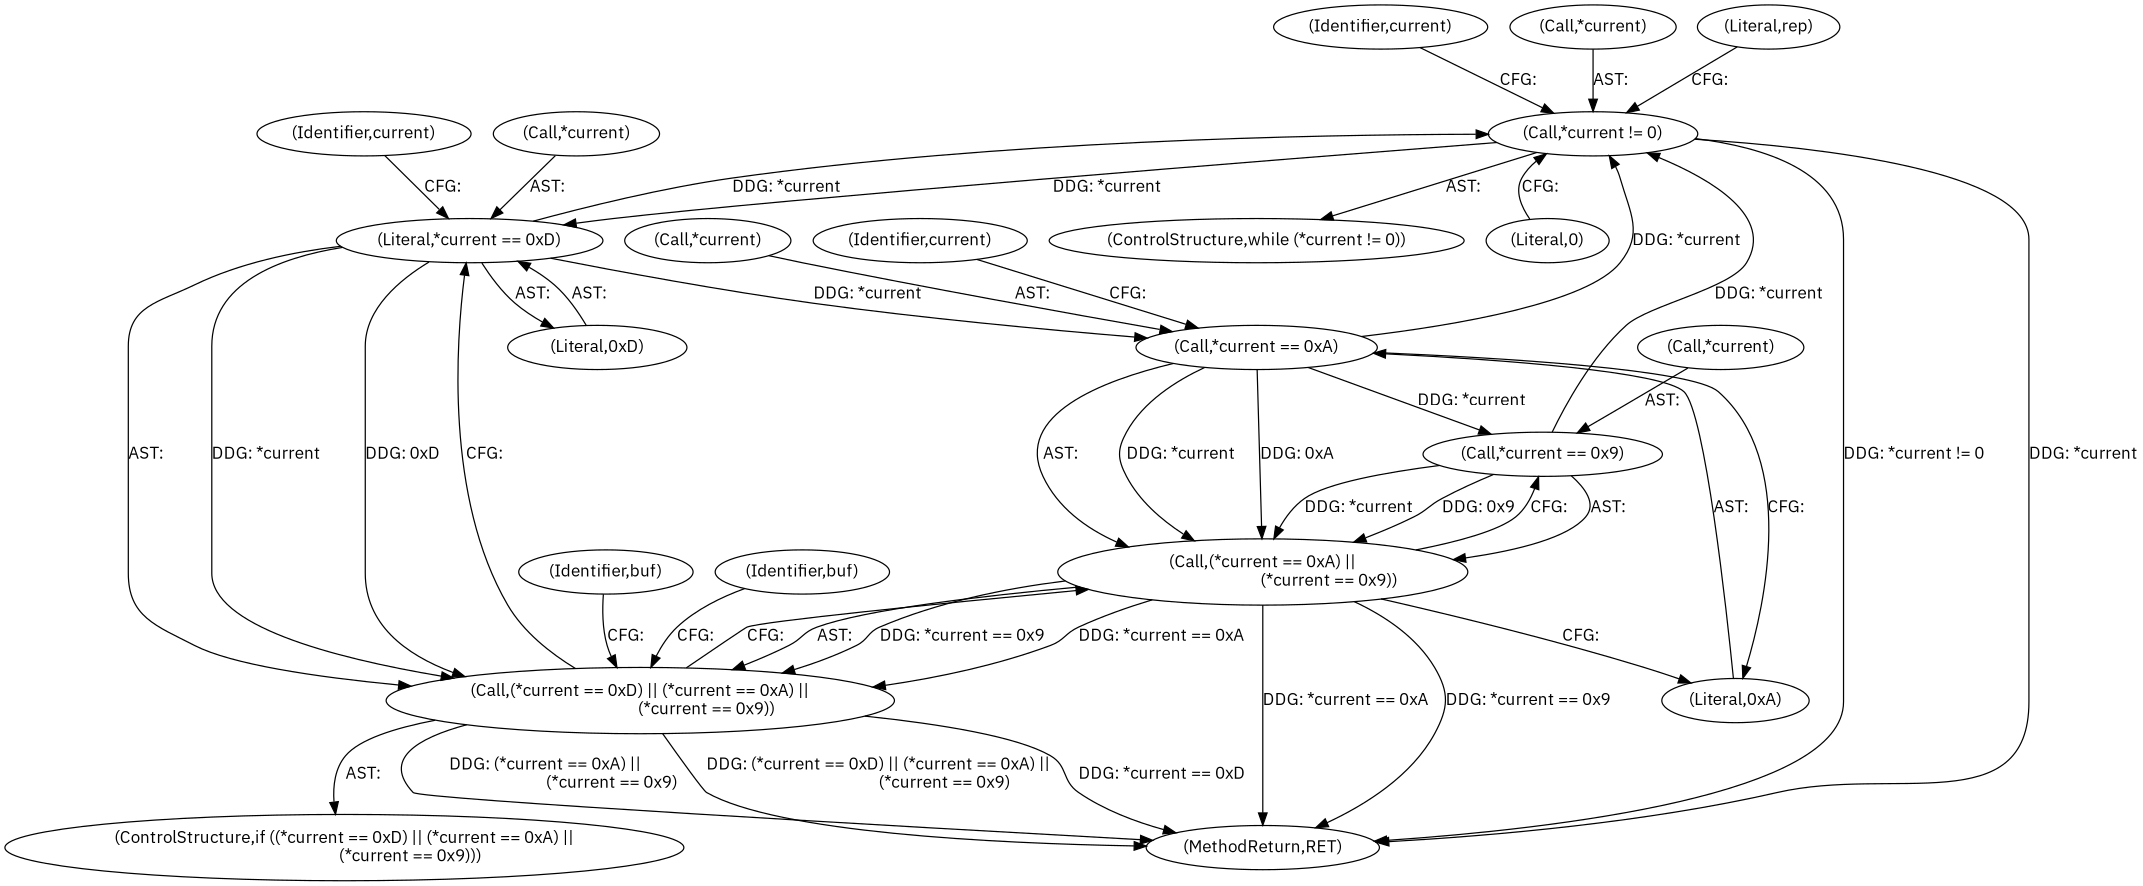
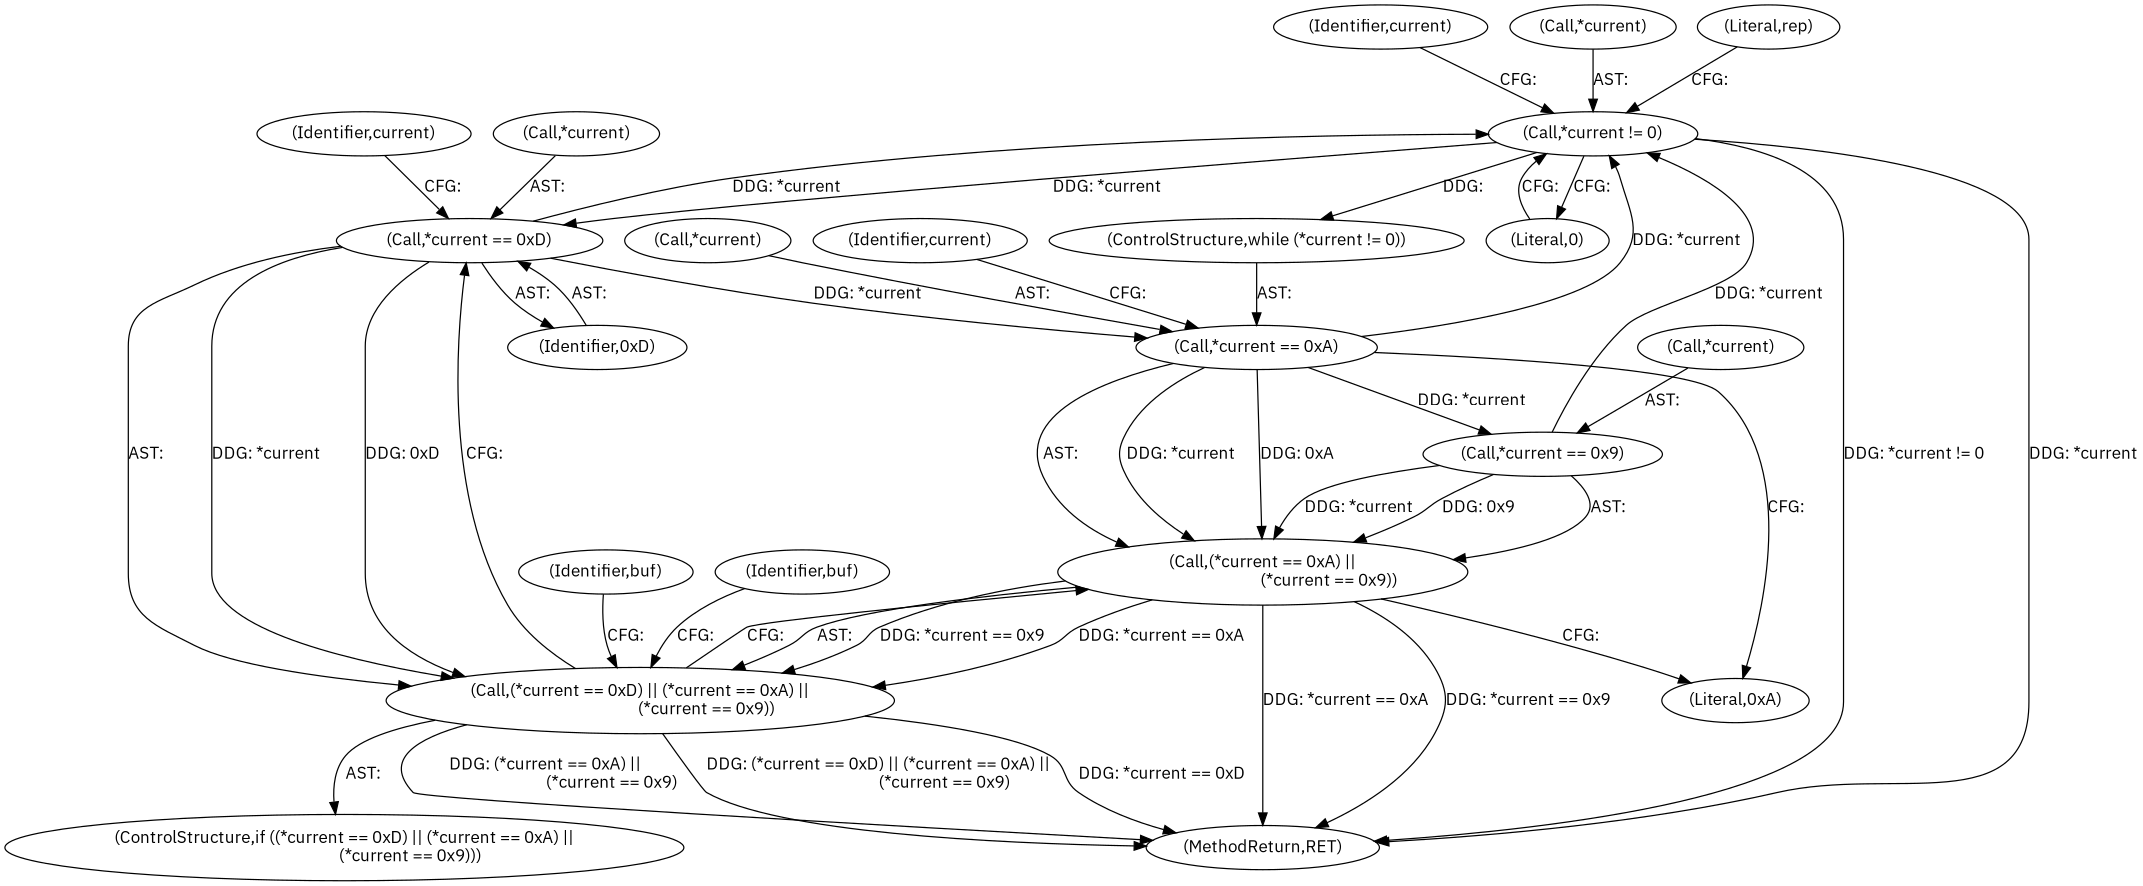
none -> (1573, 182)
(1465, 187) -> (1465, 187)
(470, 241) -> (470, 241)
(597, 347) -> (597, 347)
(1679, 389) -> (1257, 288)
(1484, 533) -> none
